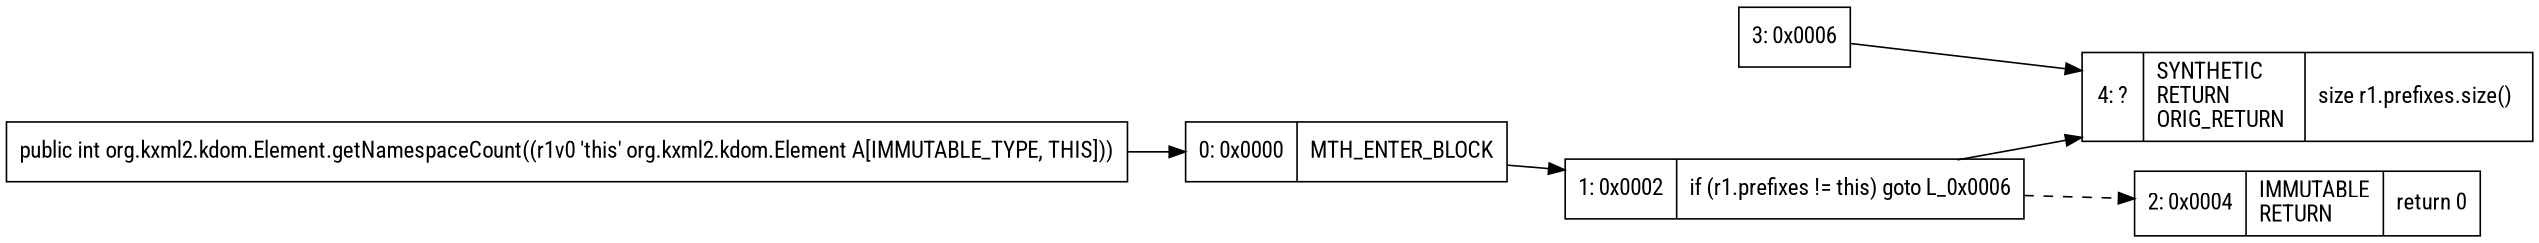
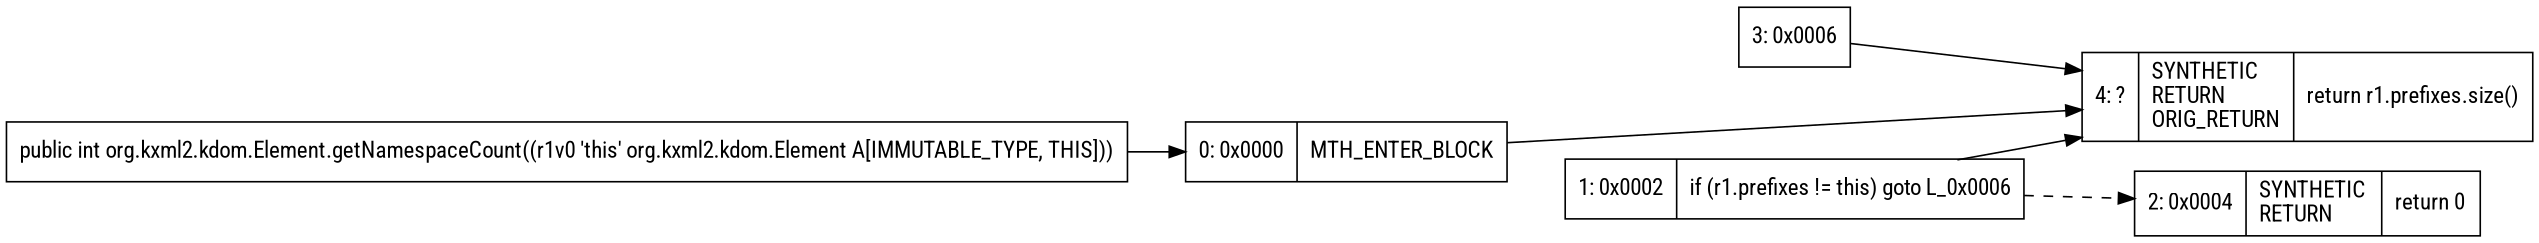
(2416, 96) -> (2413, 96)
(1528, 167) -> (1787, 127)
(2315, 191) -> (2313, 191)
